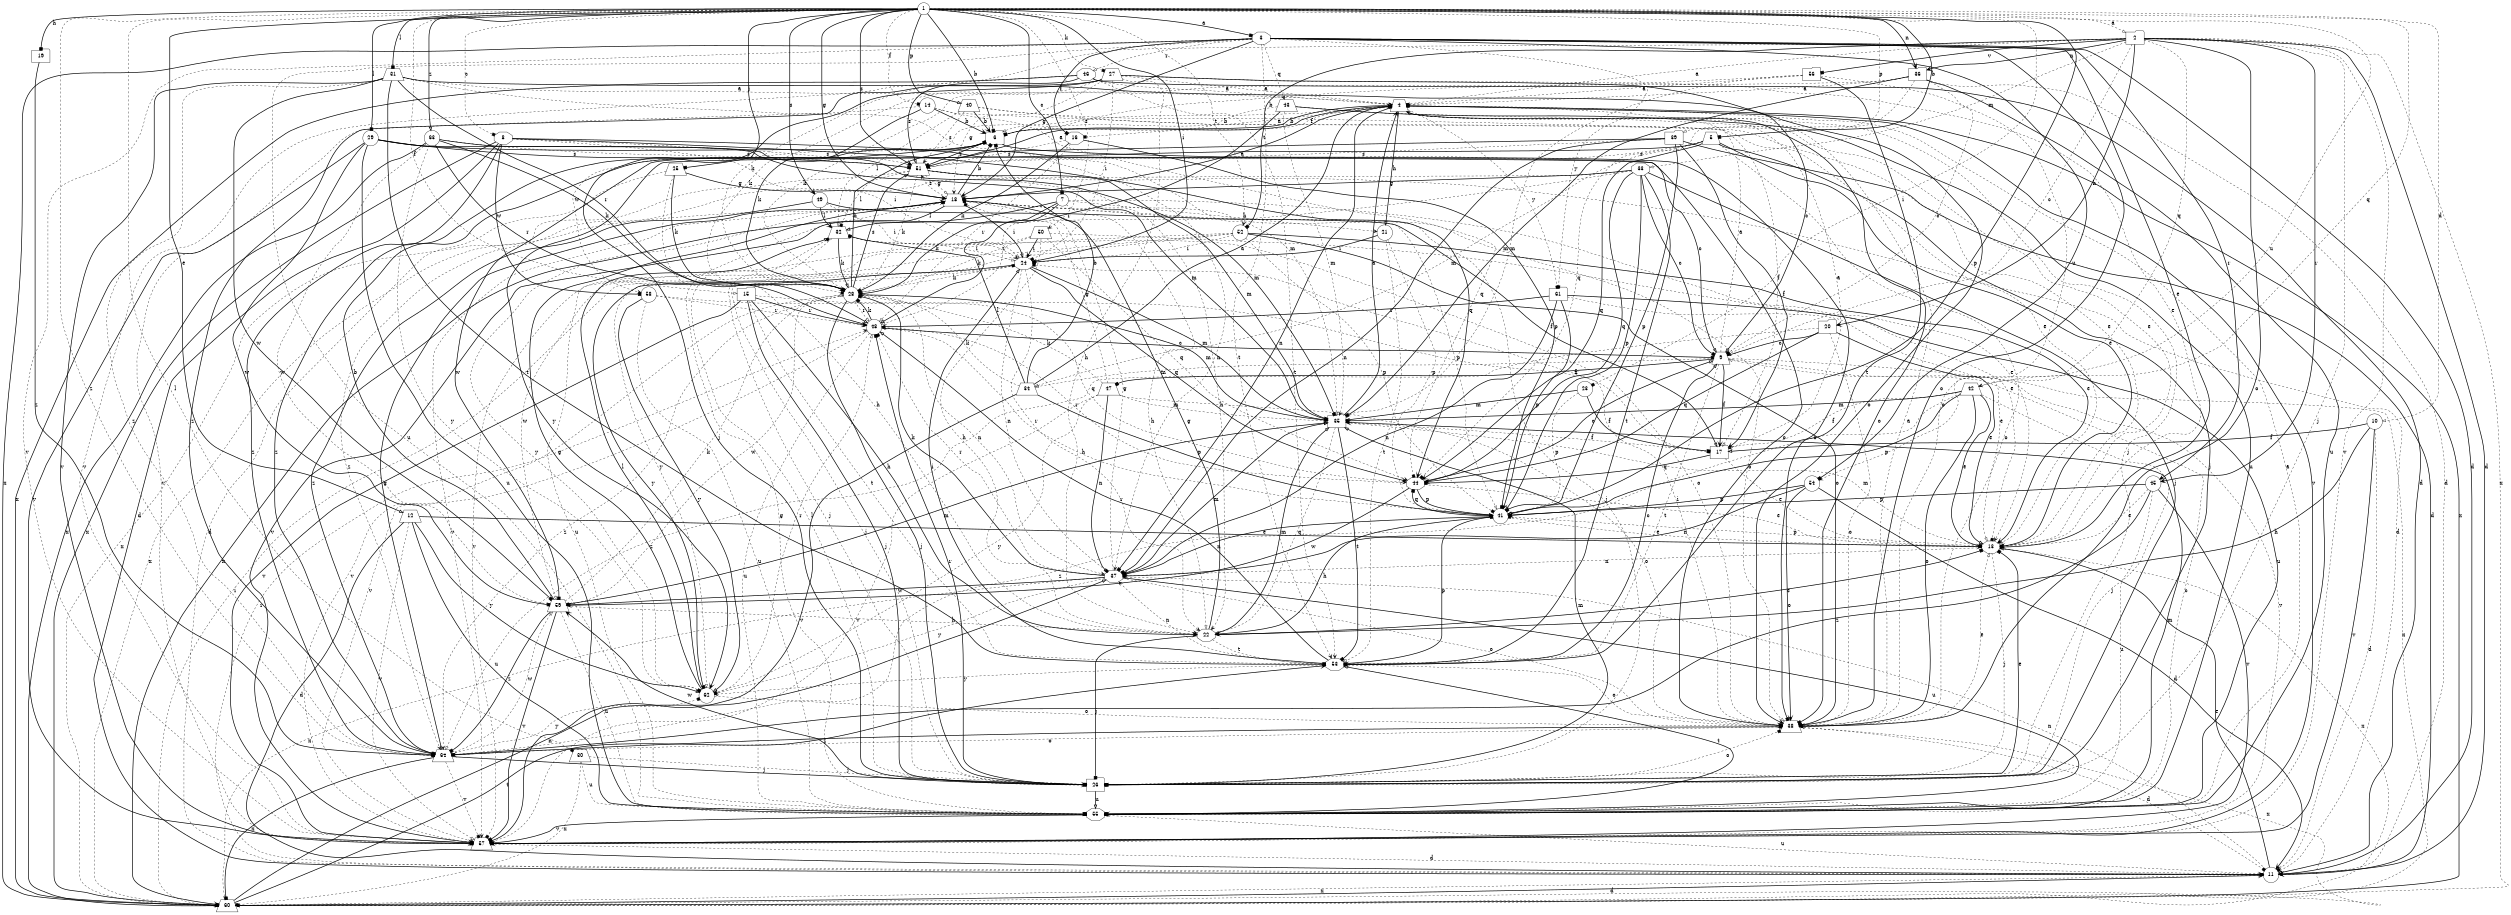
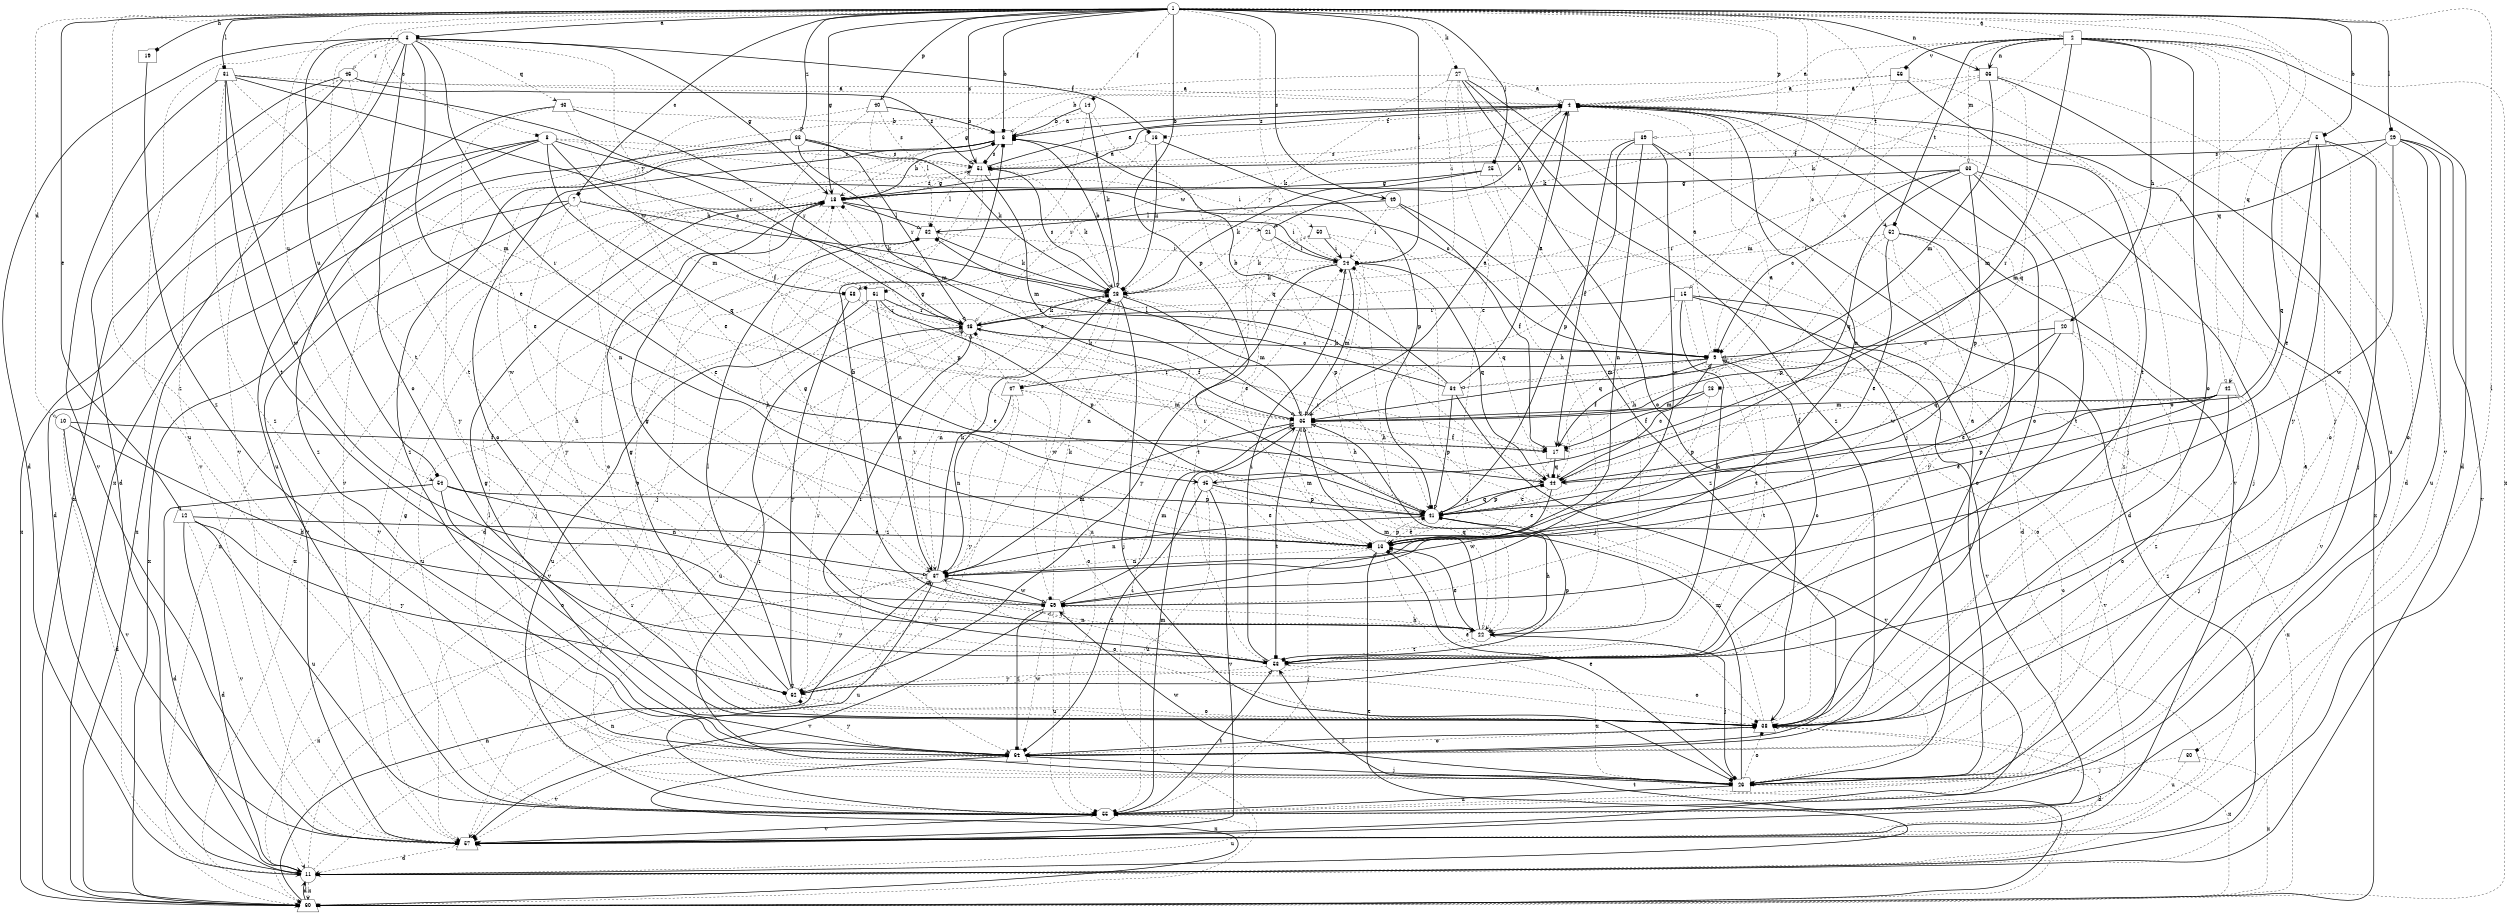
(1653, 773) -> (1294, 710)
